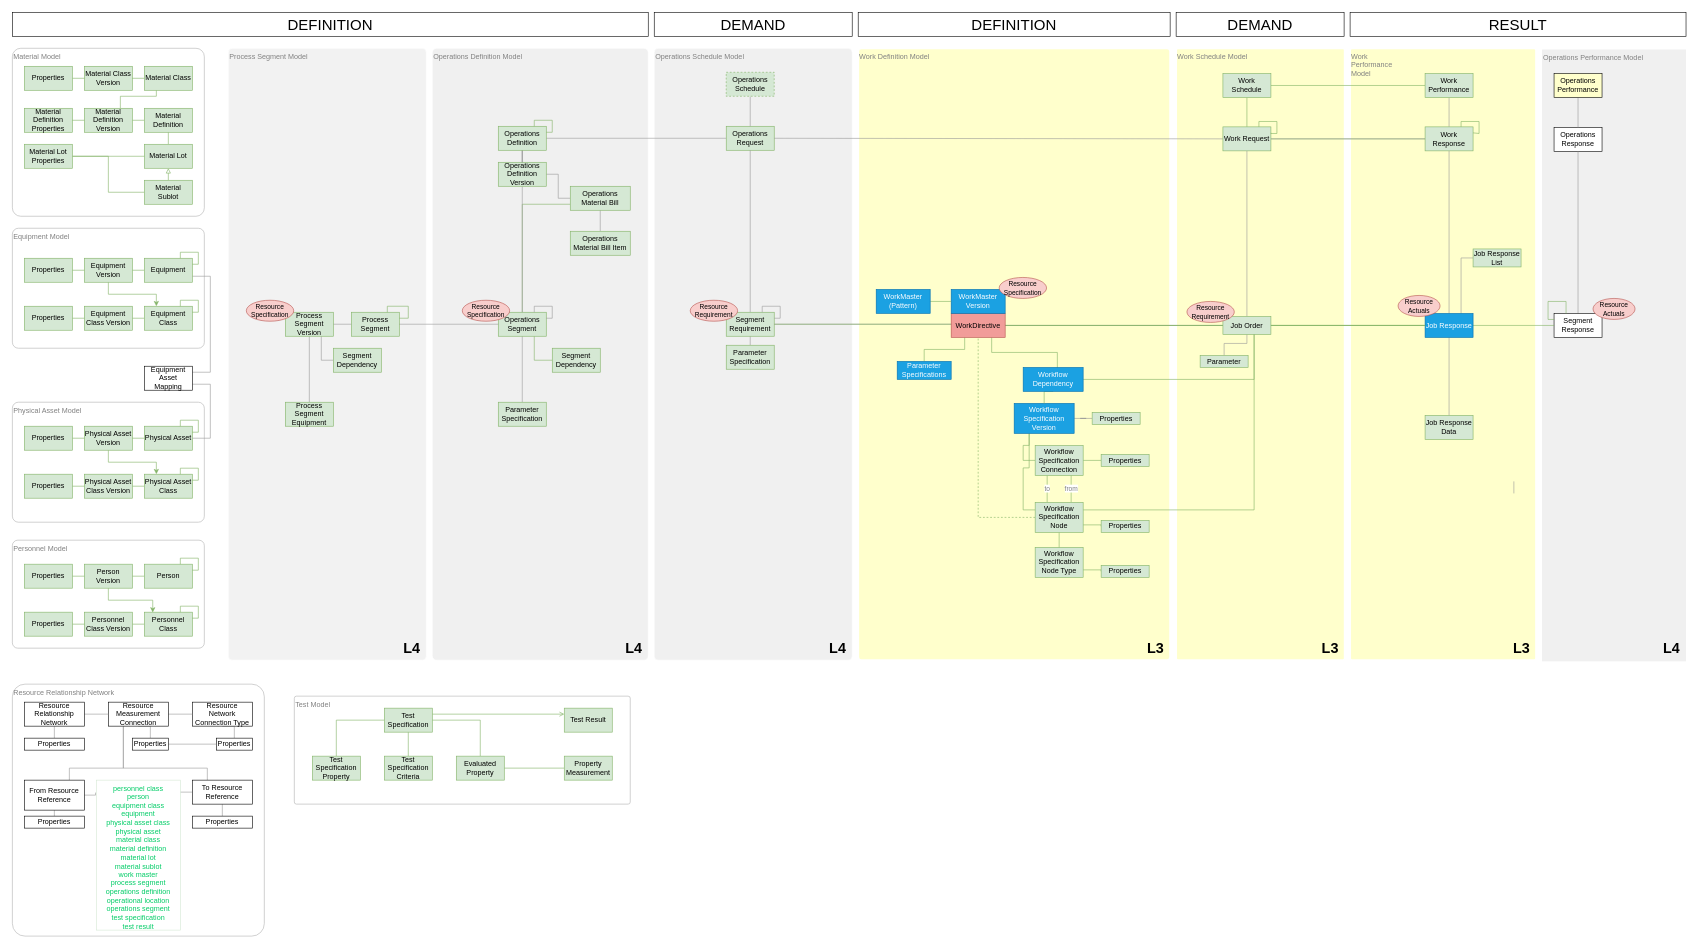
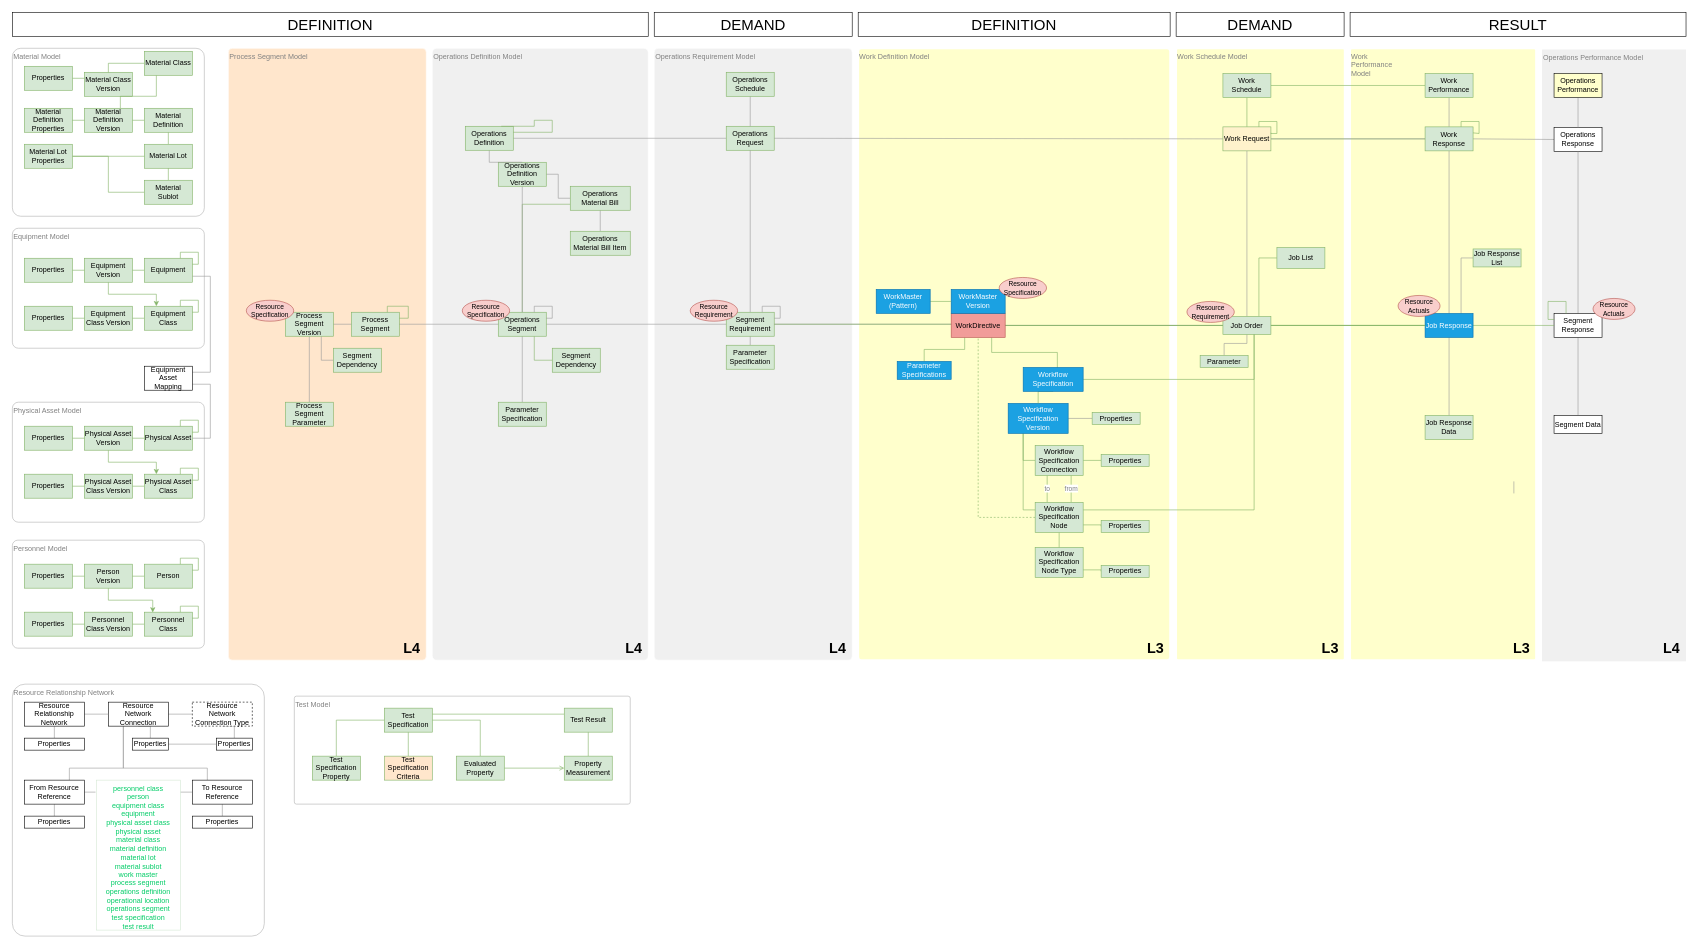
(701, 57) -> (707, 57)
(108, 78) -> (108, 84)
(168, 78) -> (168, 63)
(750, 84) -> (750, 84)
(522, 138) -> (489, 138)
(1247, 139) -> (1247, 139)
none -> (1513, 139)
(168, 174) -> (168, 172)
none -> (1301, 258)
none -> (1259, 278)
none -> (636, 324)
(327, 354) -> (327, 354)
(1053, 380) -> (1053, 380)
(309, 414) -> (309, 414)
none -> (1578, 415)
(1044, 419) -> (1038, 419)
none -> (1578, 425)
(138, 714) -> (138, 714)
(222, 714) -> (222, 714)
(560, 714) -> (561, 714)
none -> (588, 744)
(408, 768) -> (408, 768)
(561, 768) -> (560, 768)
(54, 795) -> (54, 792)
